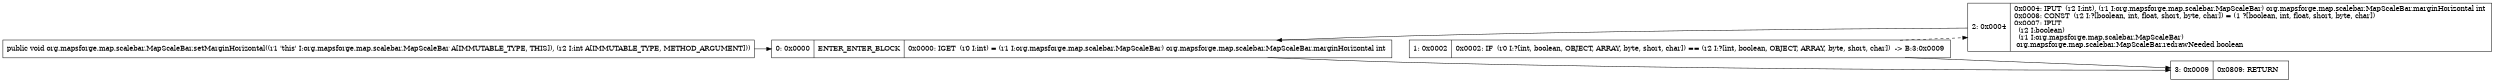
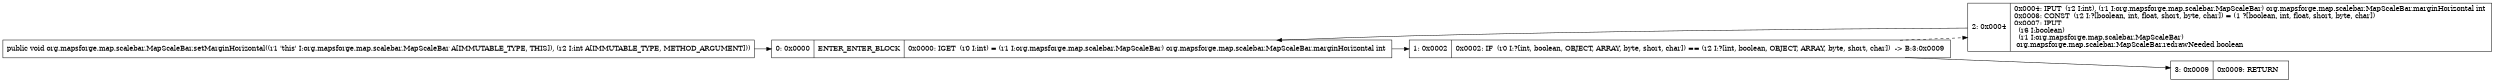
(2040, 31) -> (2040, 31)
(1717, 68) -> (1398, 49)
(2251, 70) -> (2251, 70)
